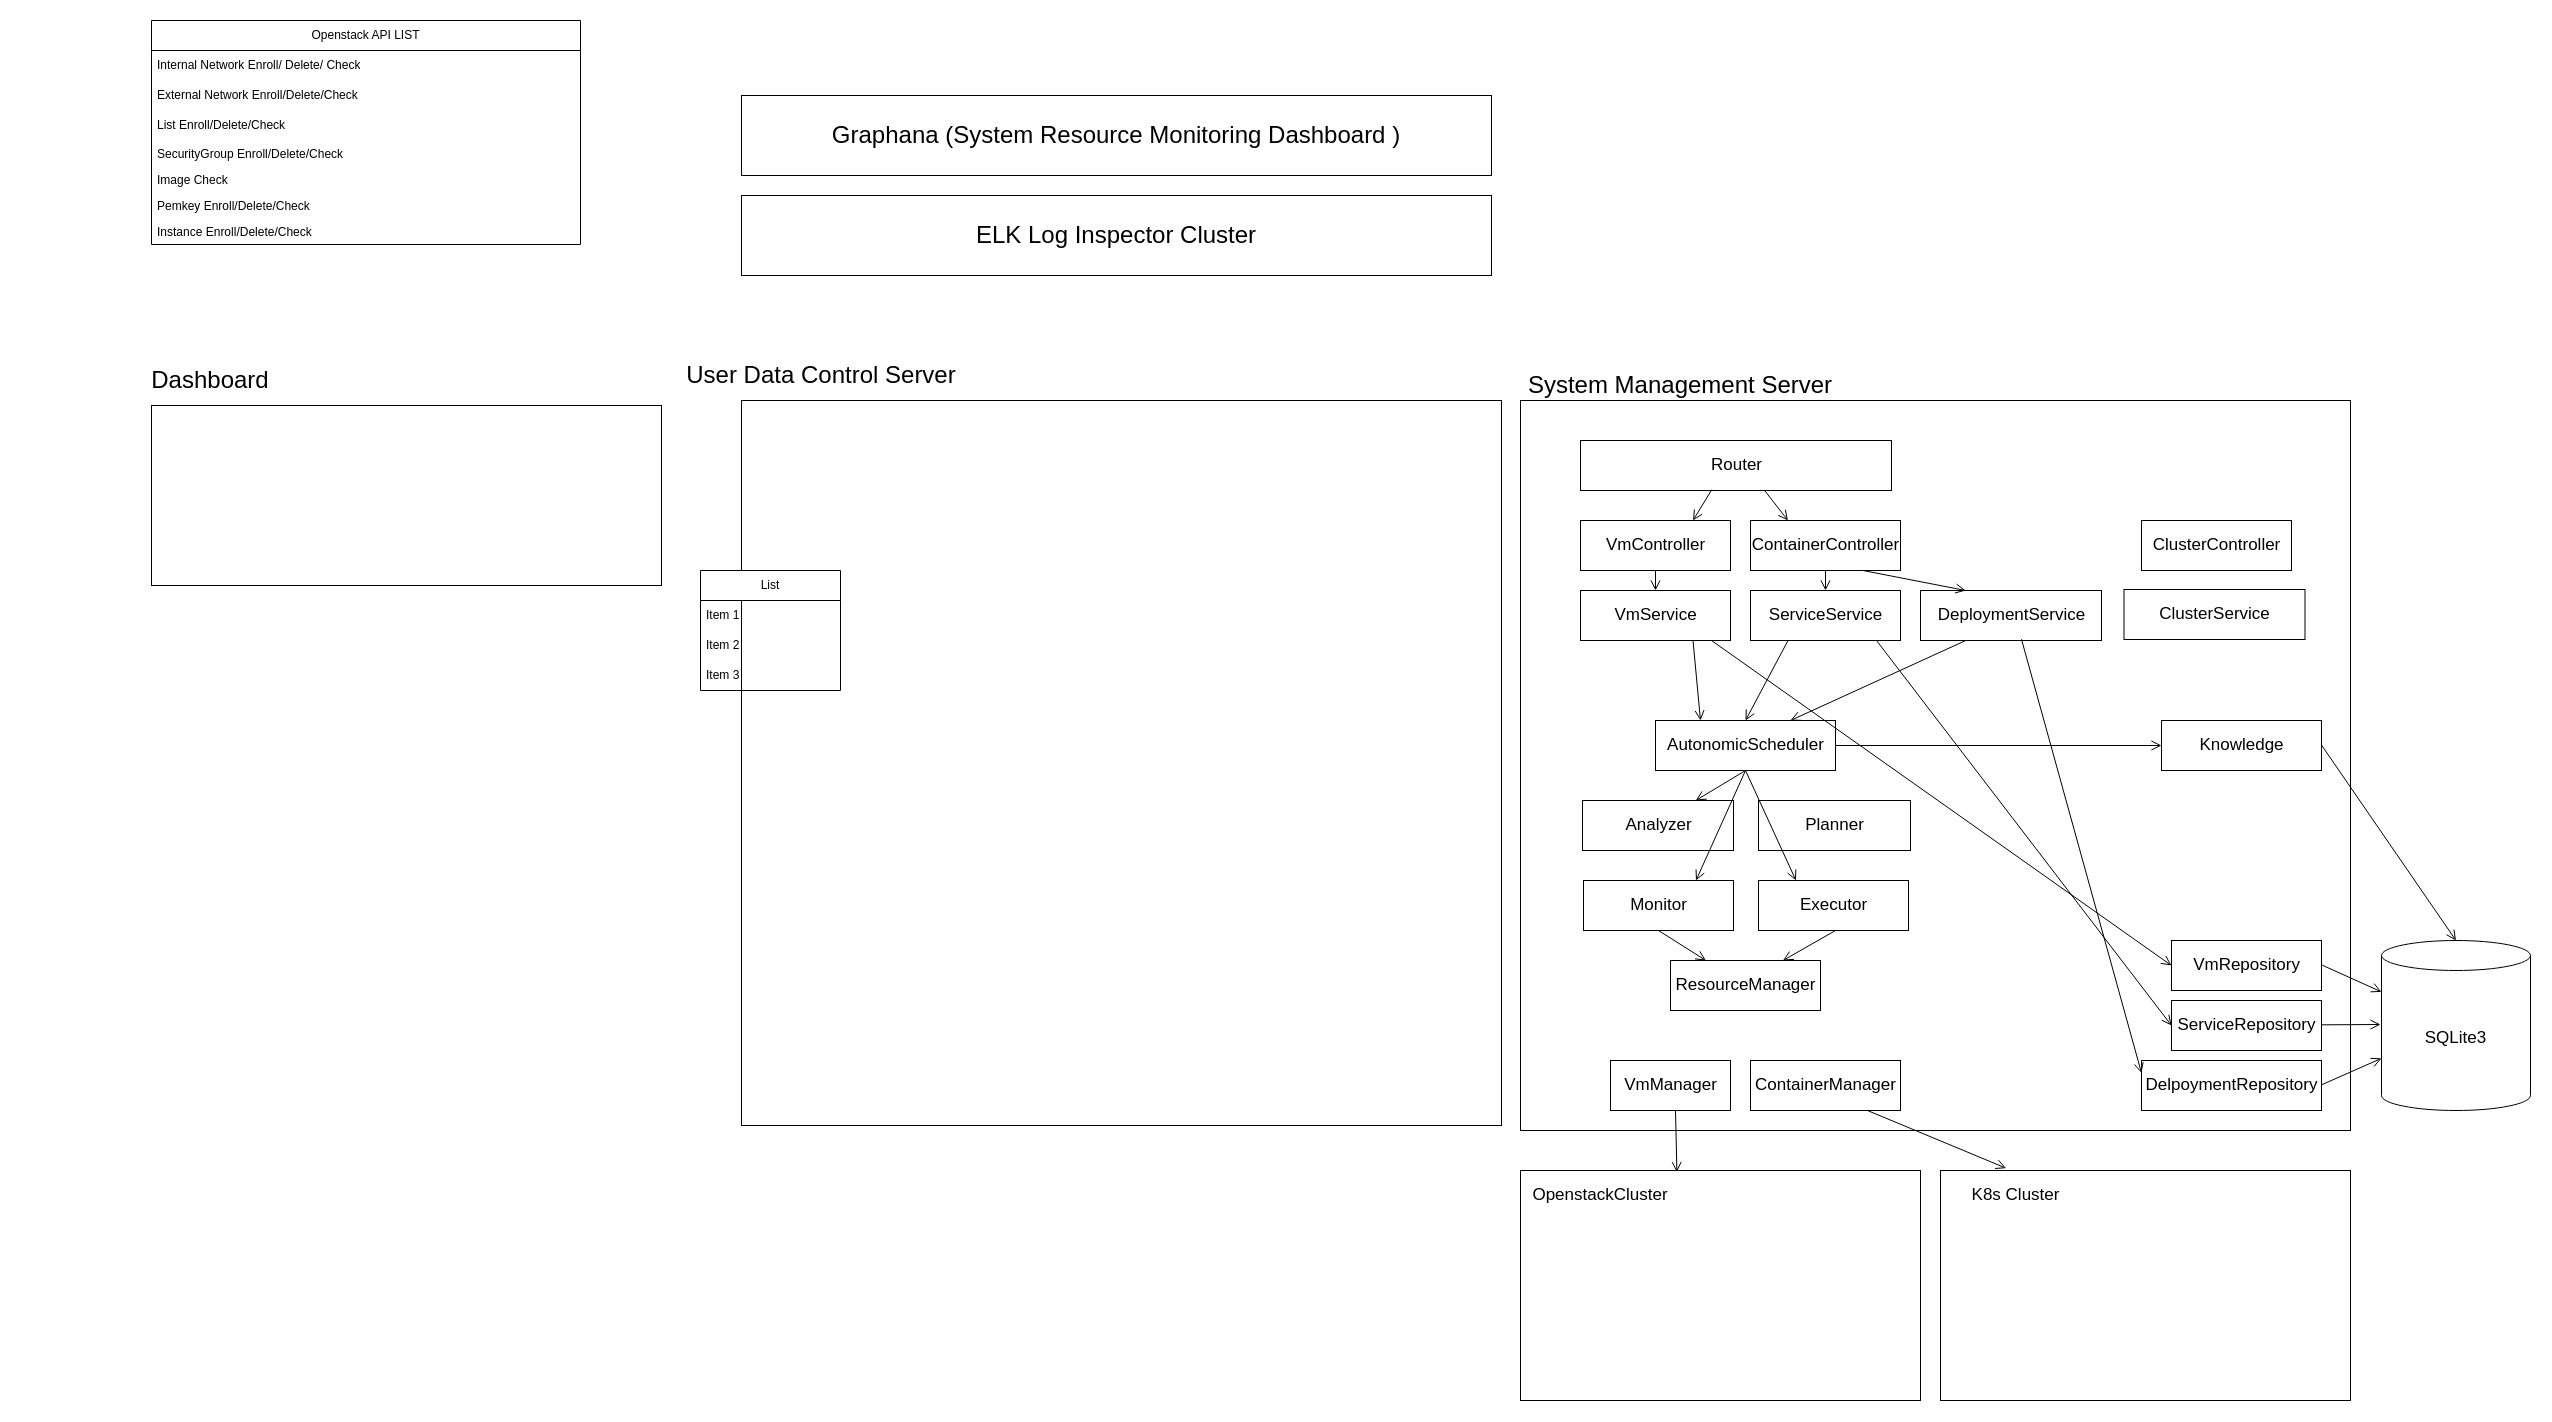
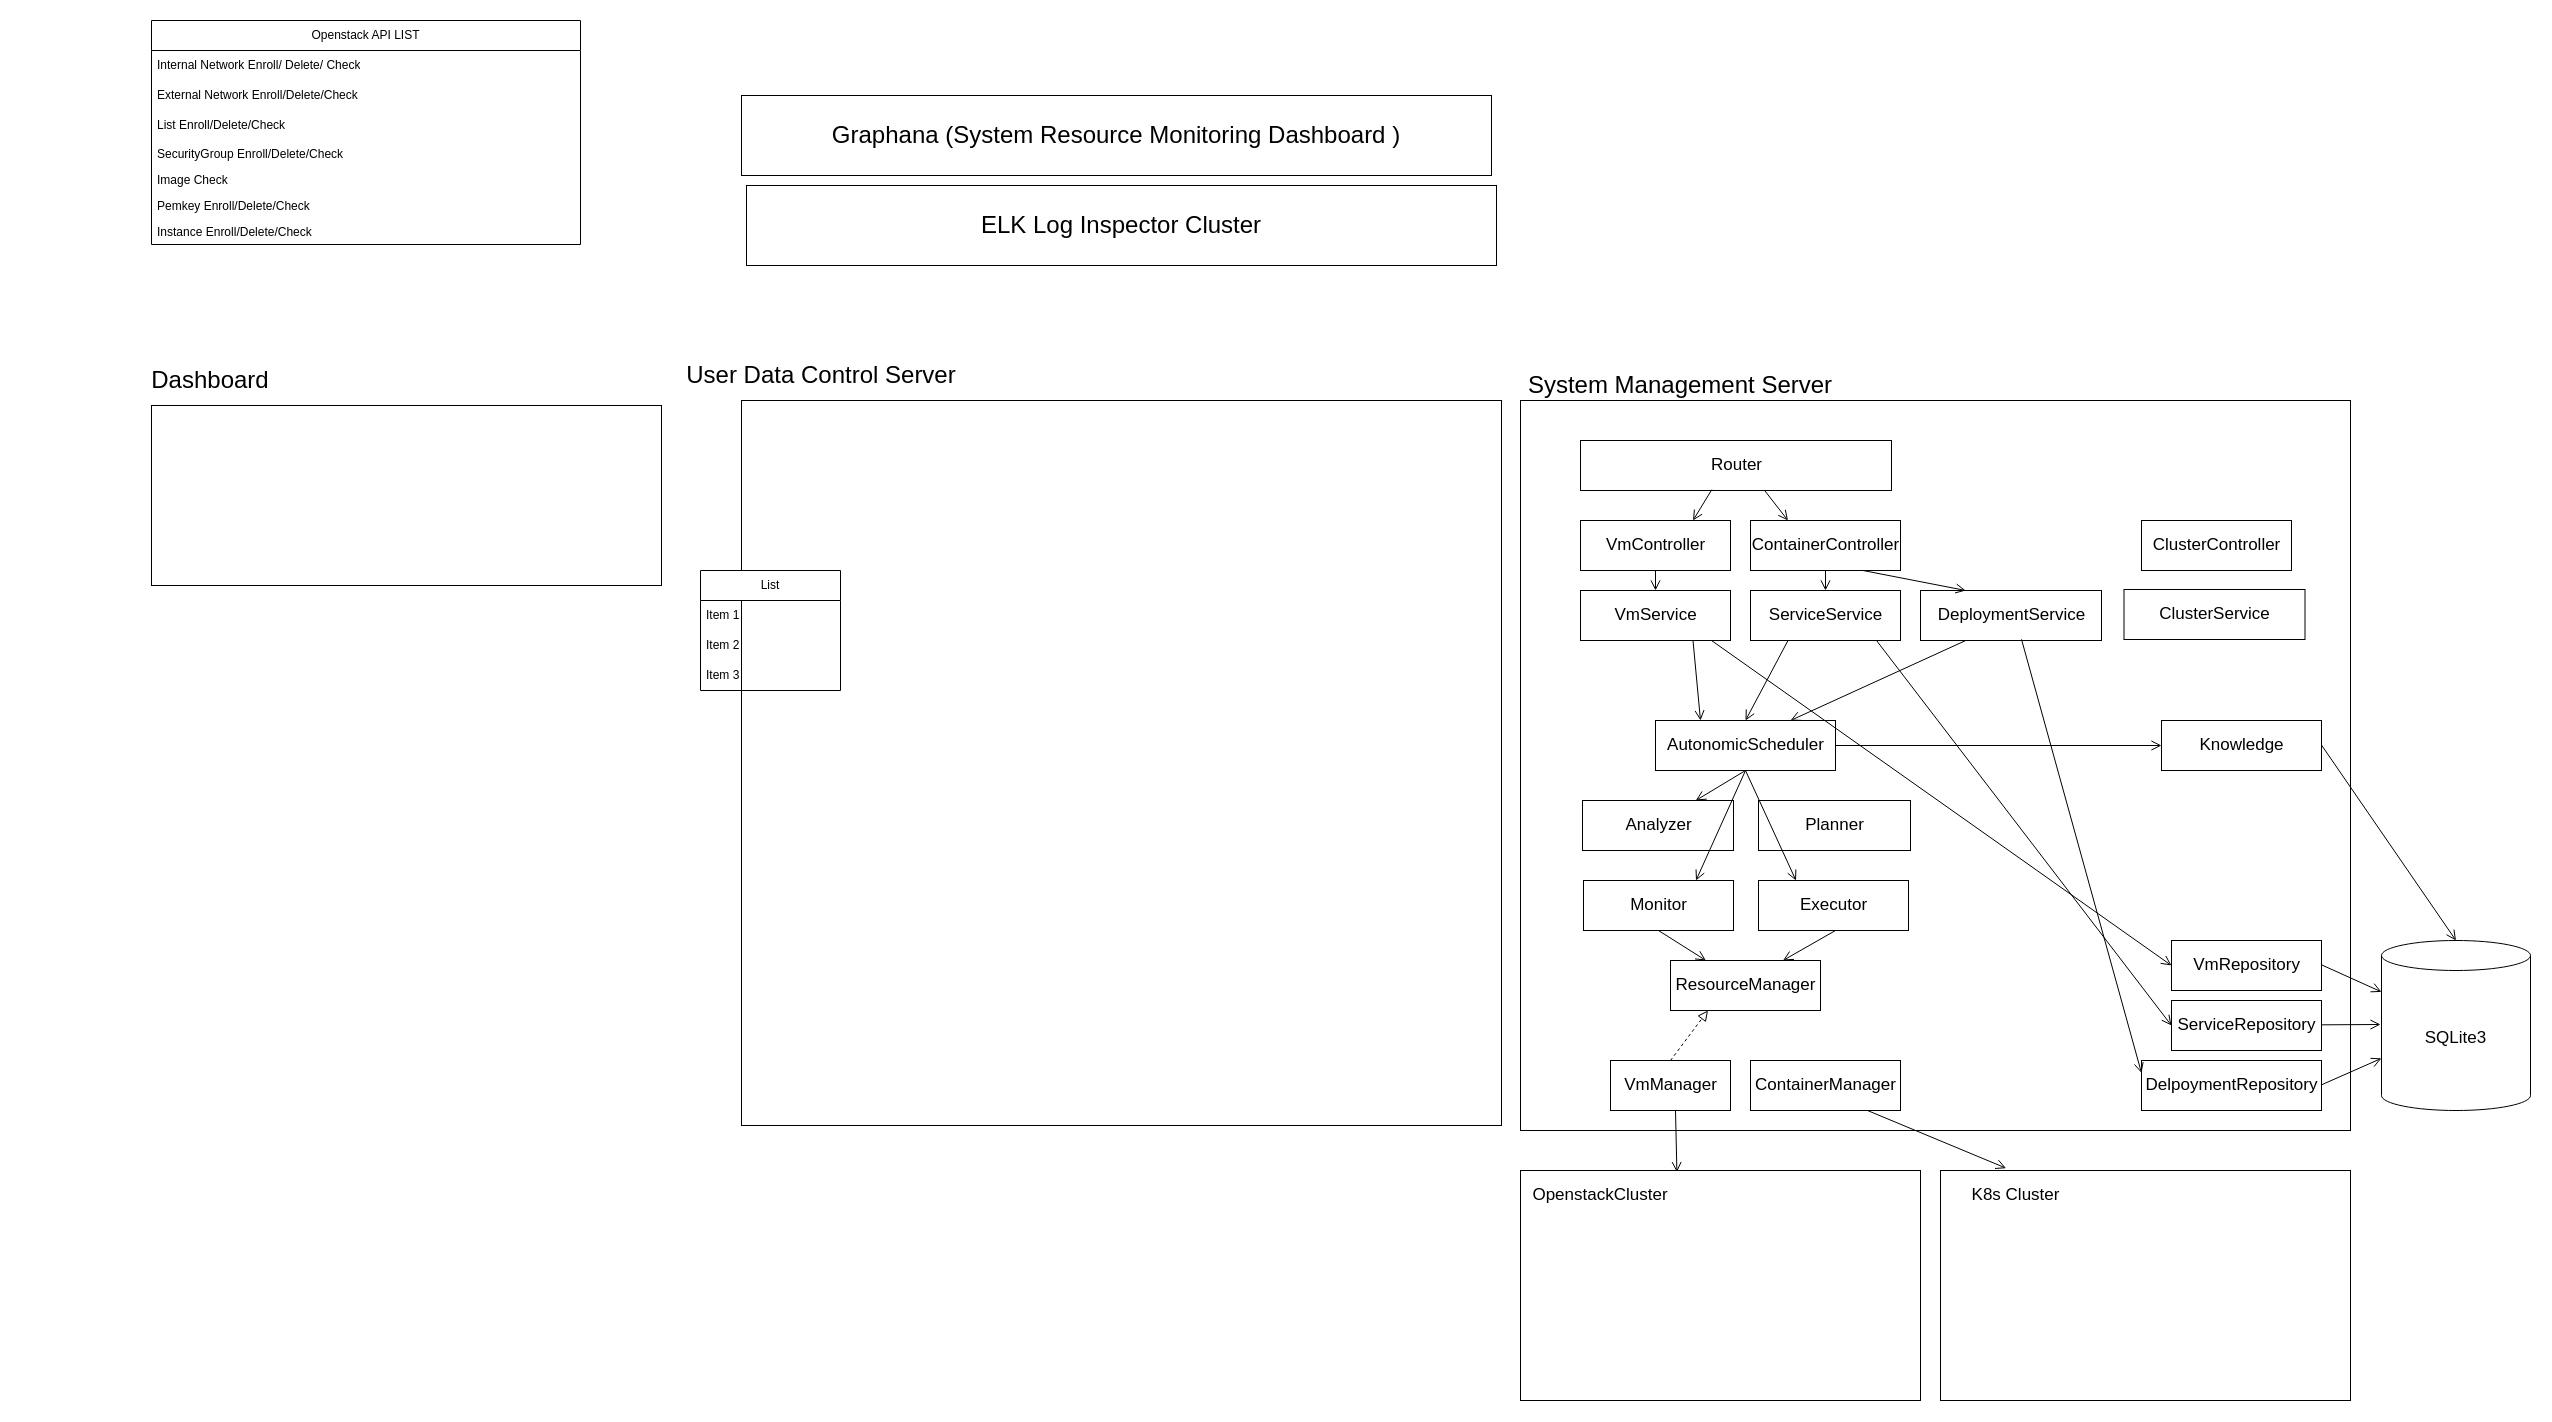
(1117, 236) -> (1122, 226)
none -> (1686, 1040)
